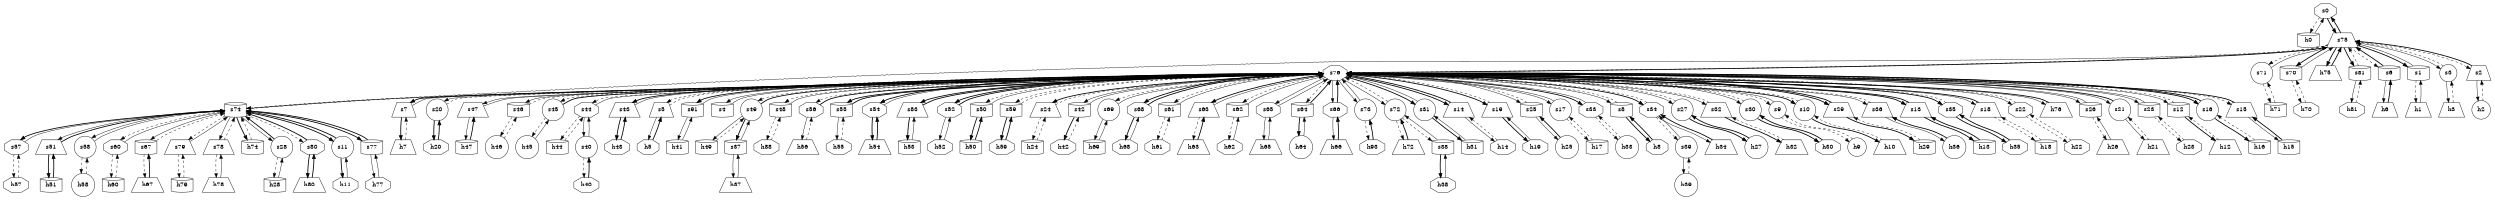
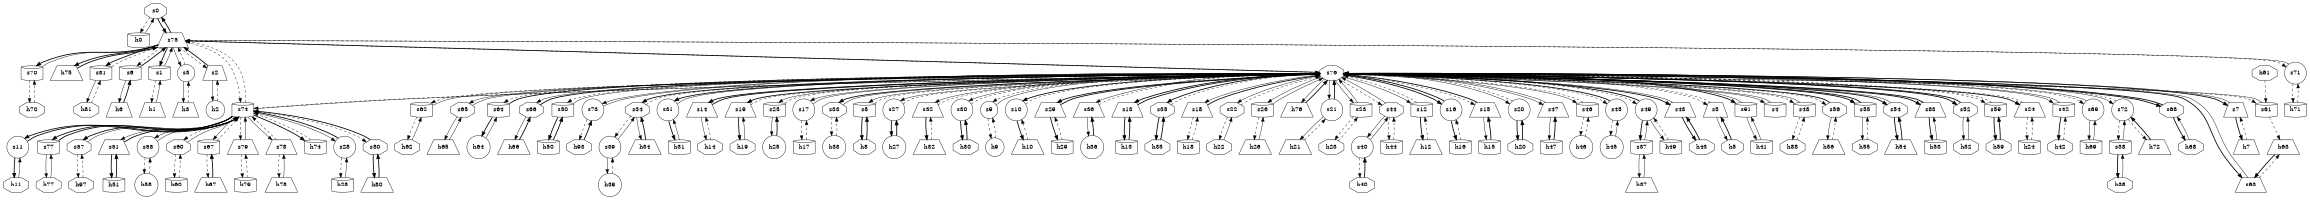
(1162, 126) -> (2274, 127)
(2052, 128) -> (1228, 131)
(16, 185) -> (81, 185)
